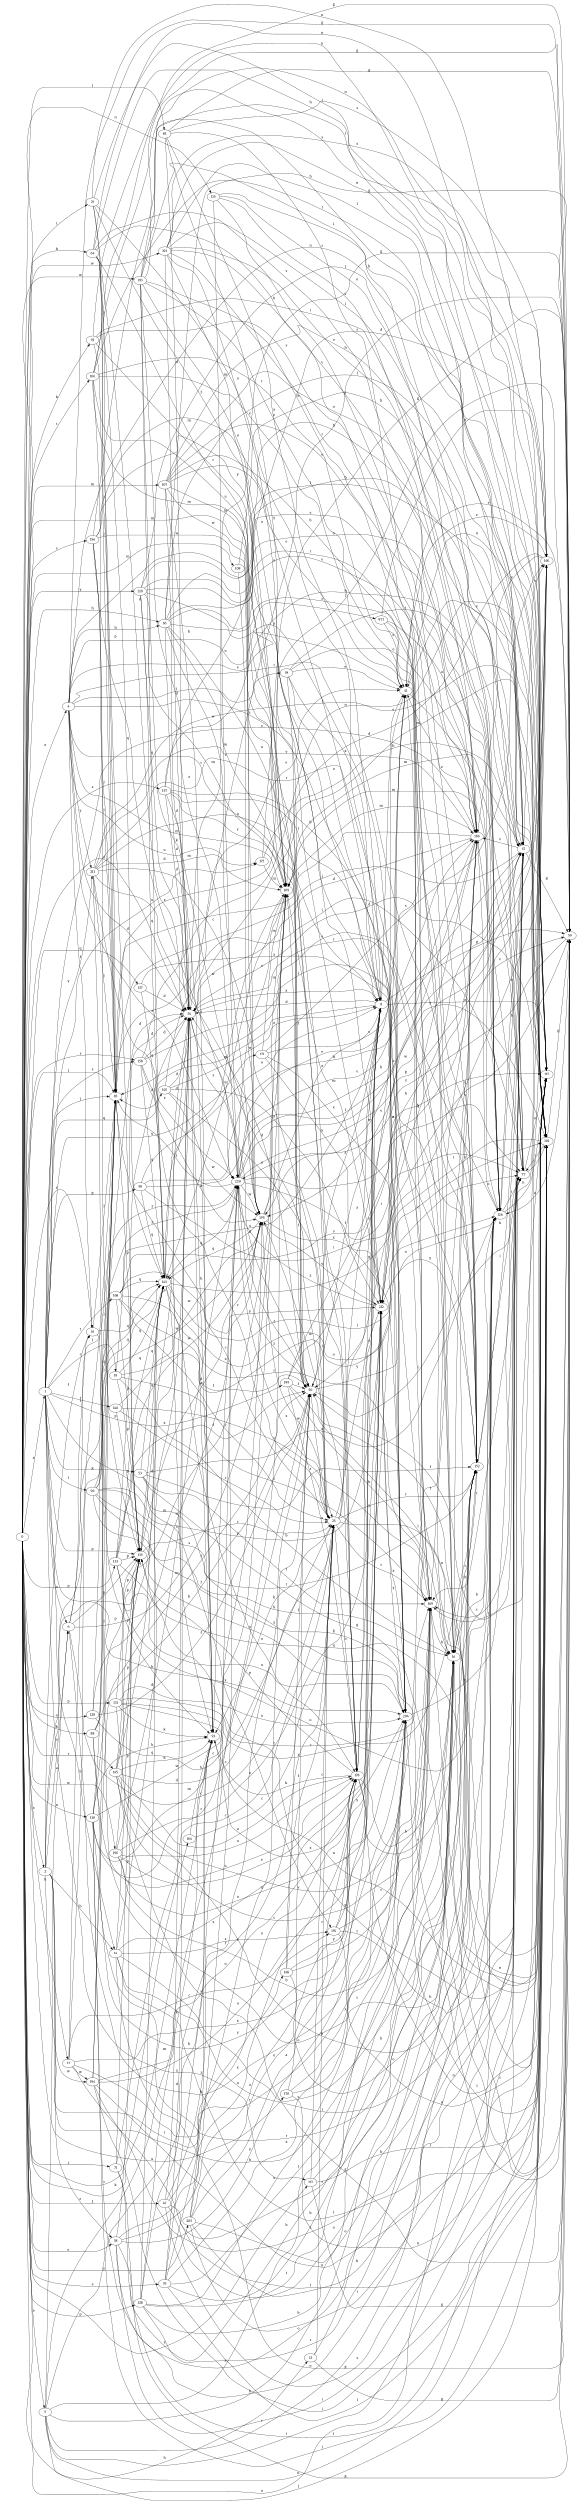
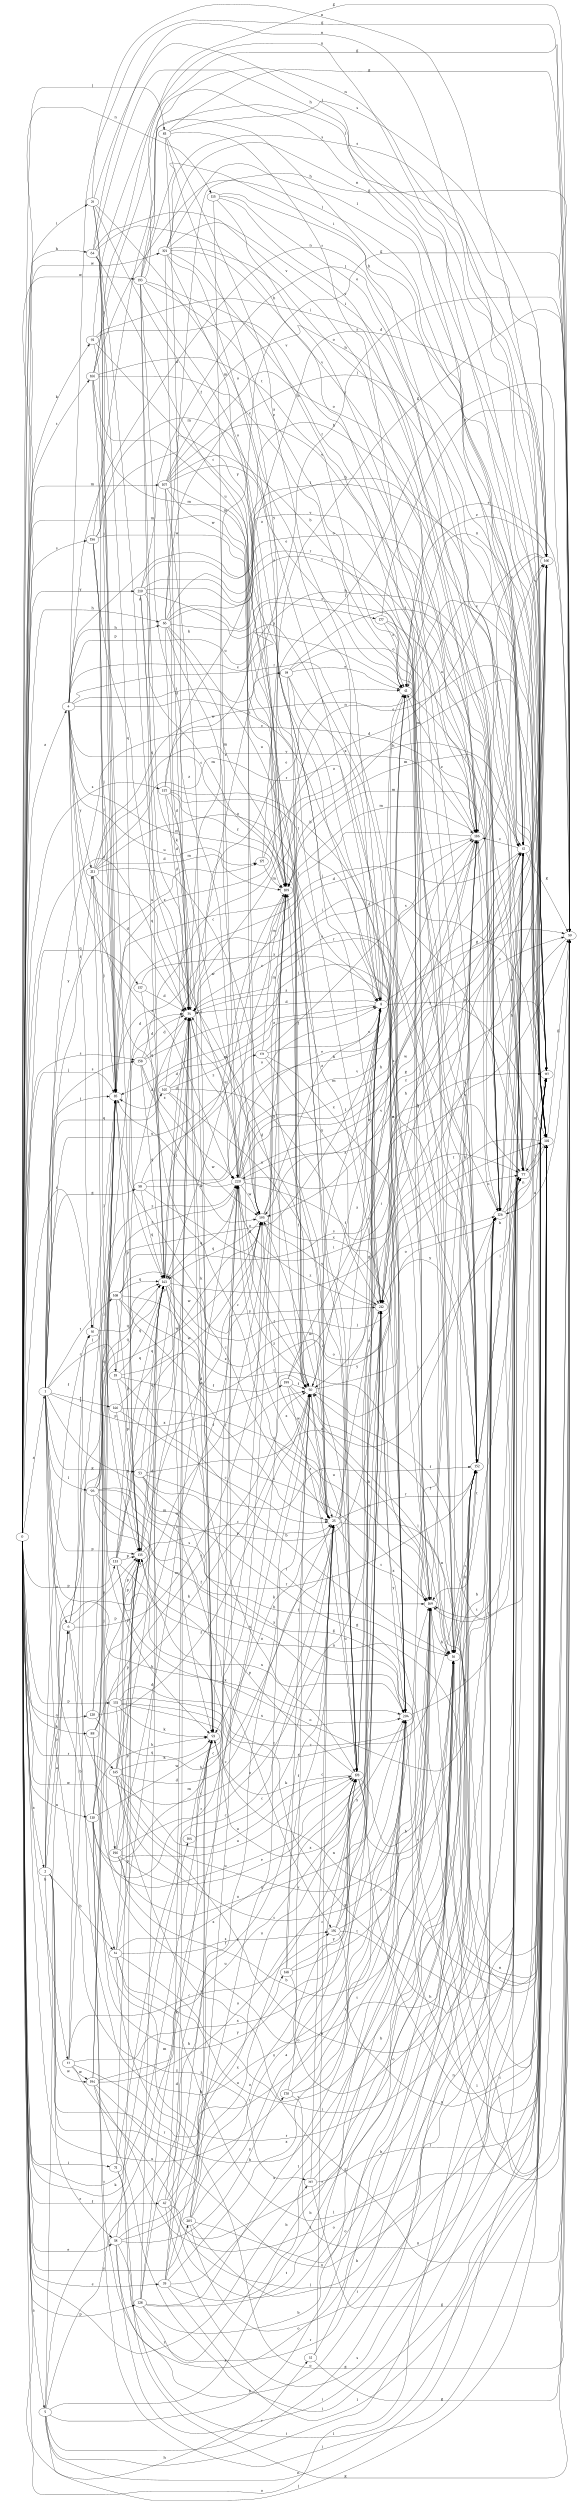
(238, 569) -> none
(381, 620) -> (381, 620)
none -> (345, 1551)
